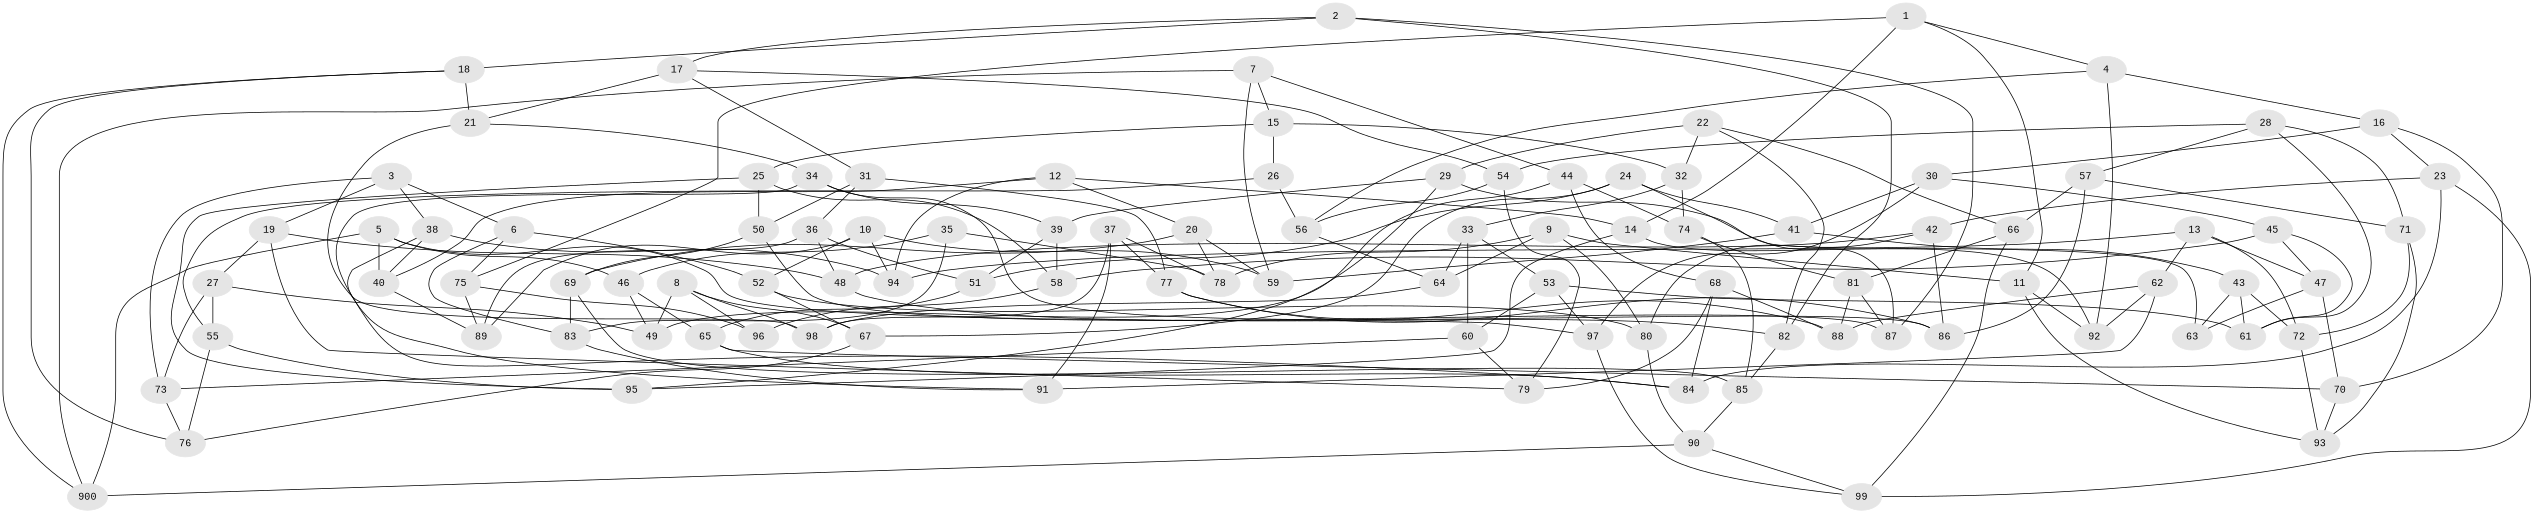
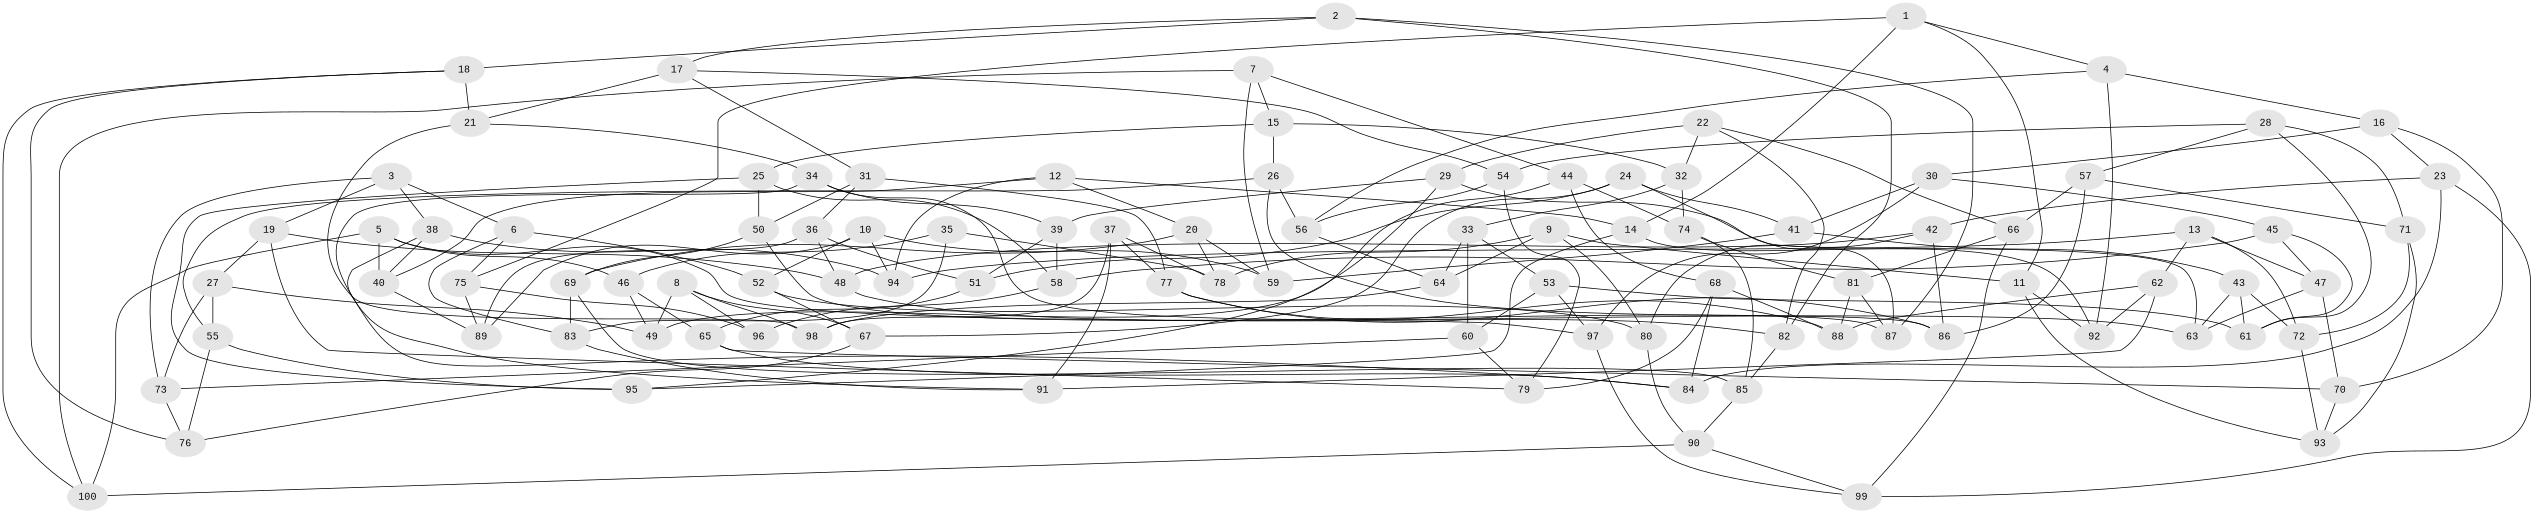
none -> (1449, 302)
(88, 497) -> (88, 497)
